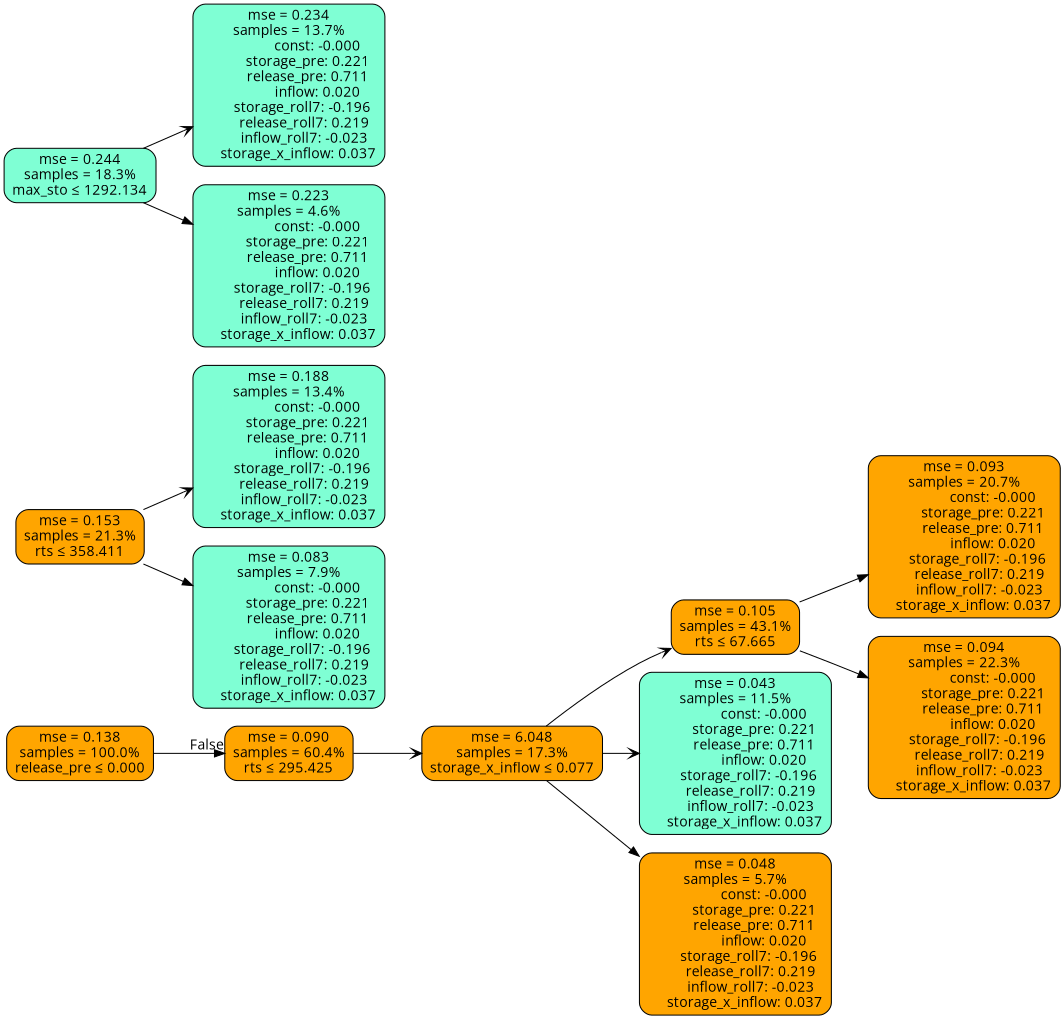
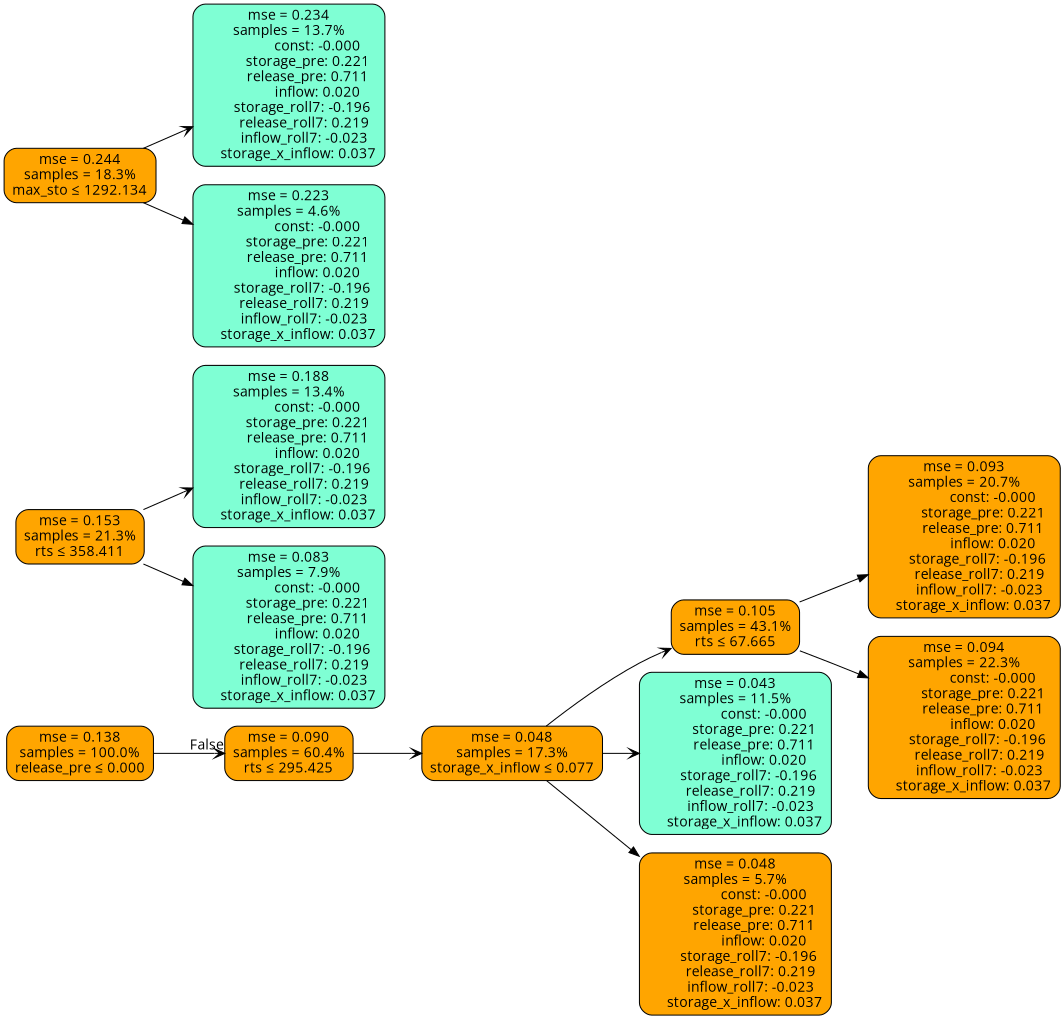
(80, 176) -> (80, 176)
(184, 753) -> (184, 753)
(512, 753) -> (512, 753)
